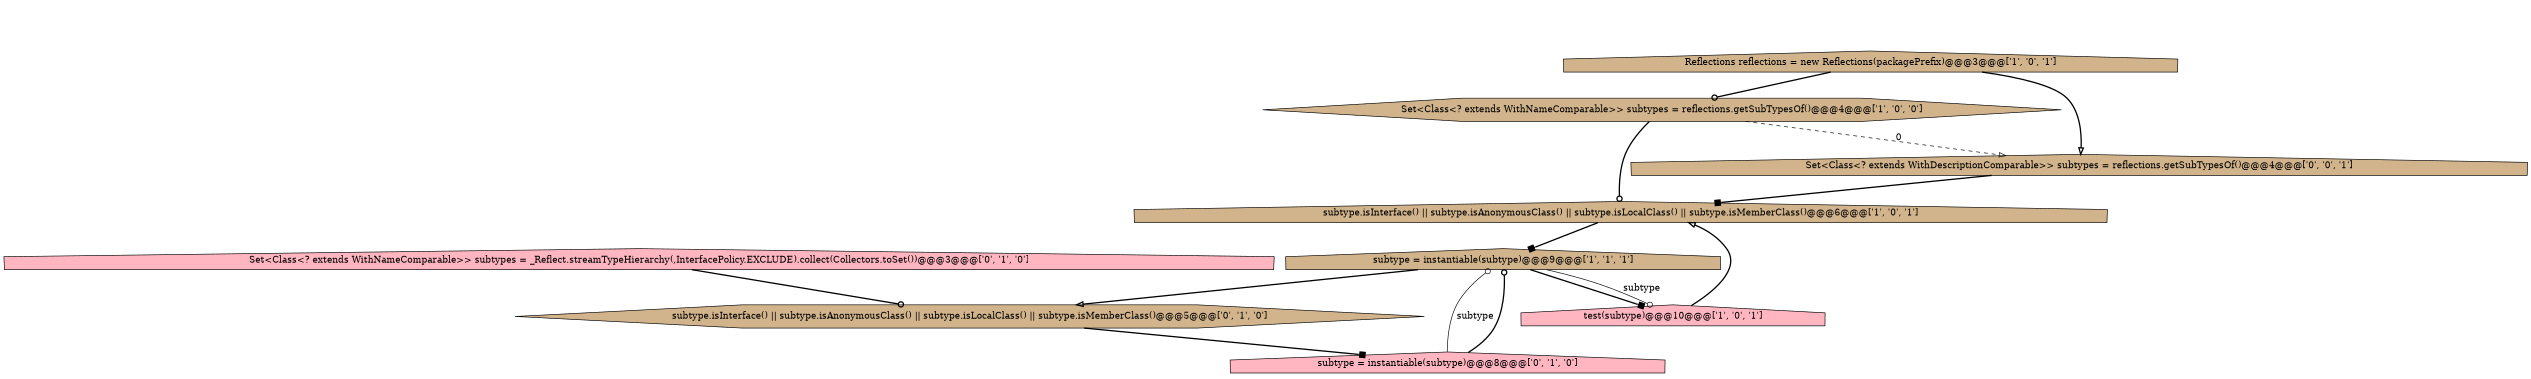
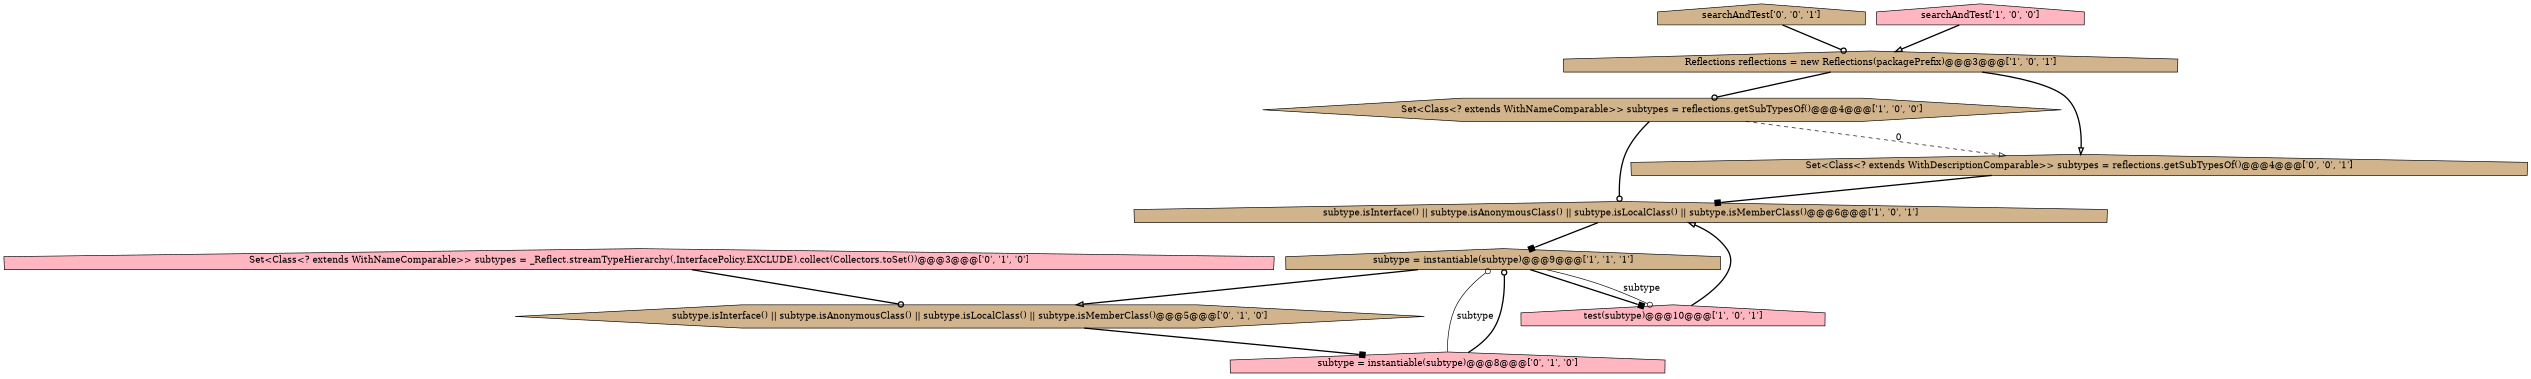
none -> (1762, 16)
none -> (1980, 16)
